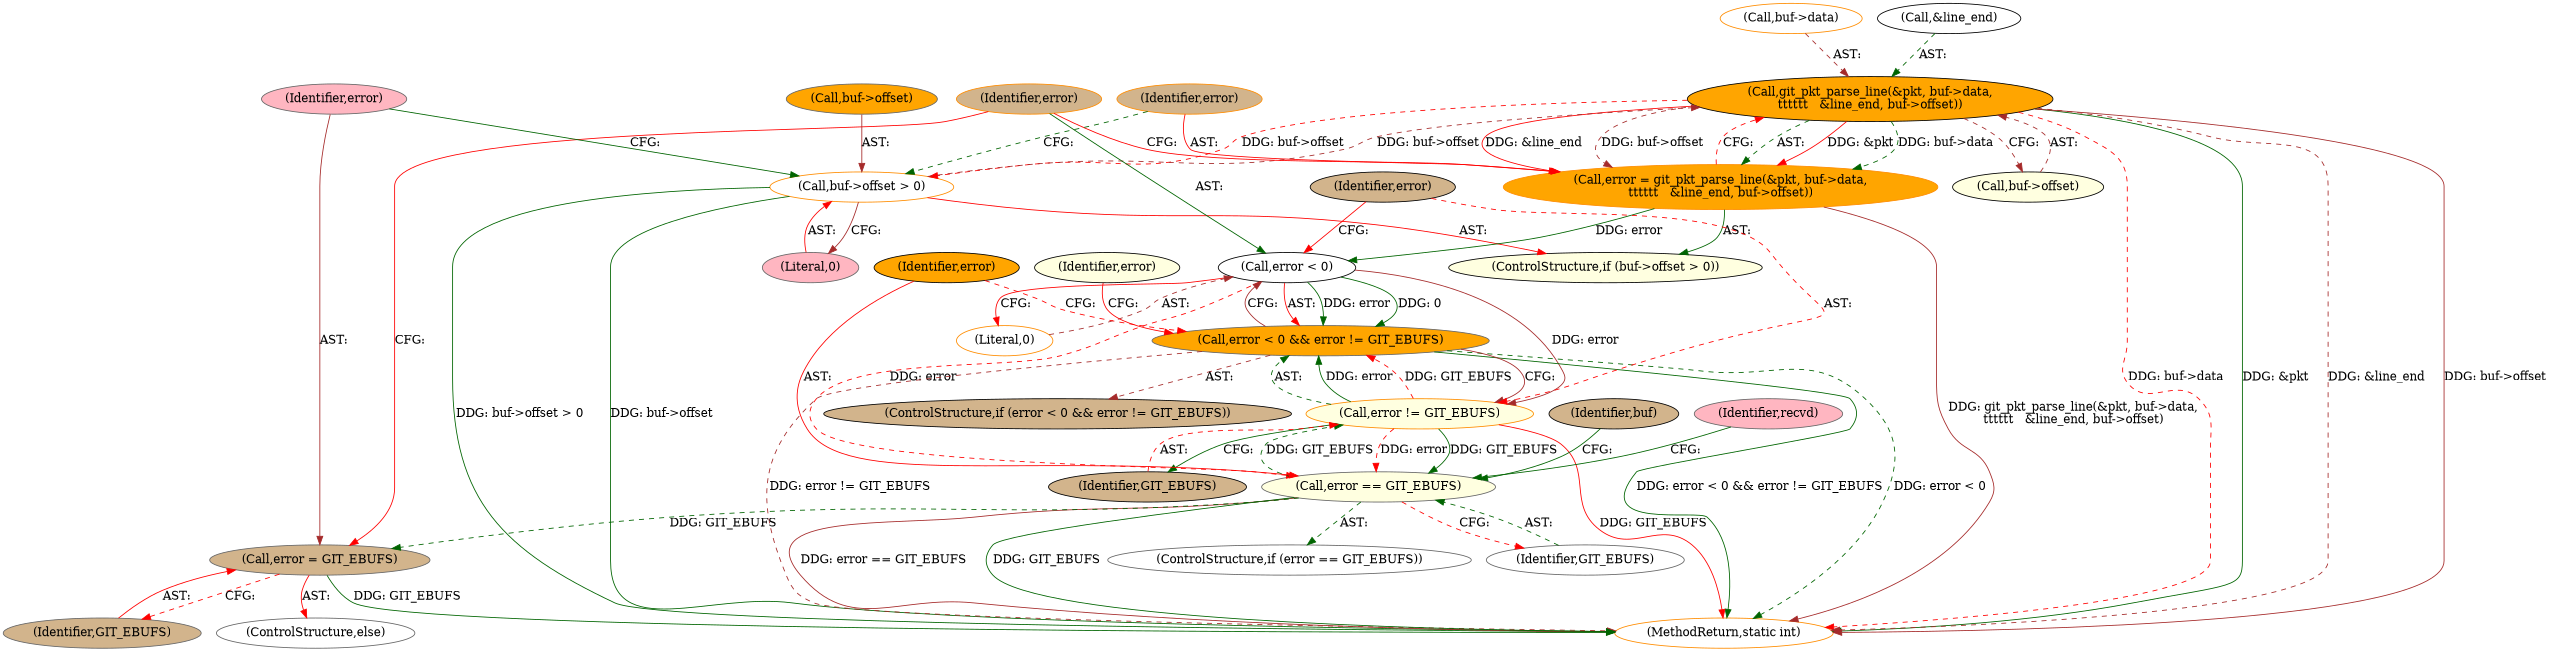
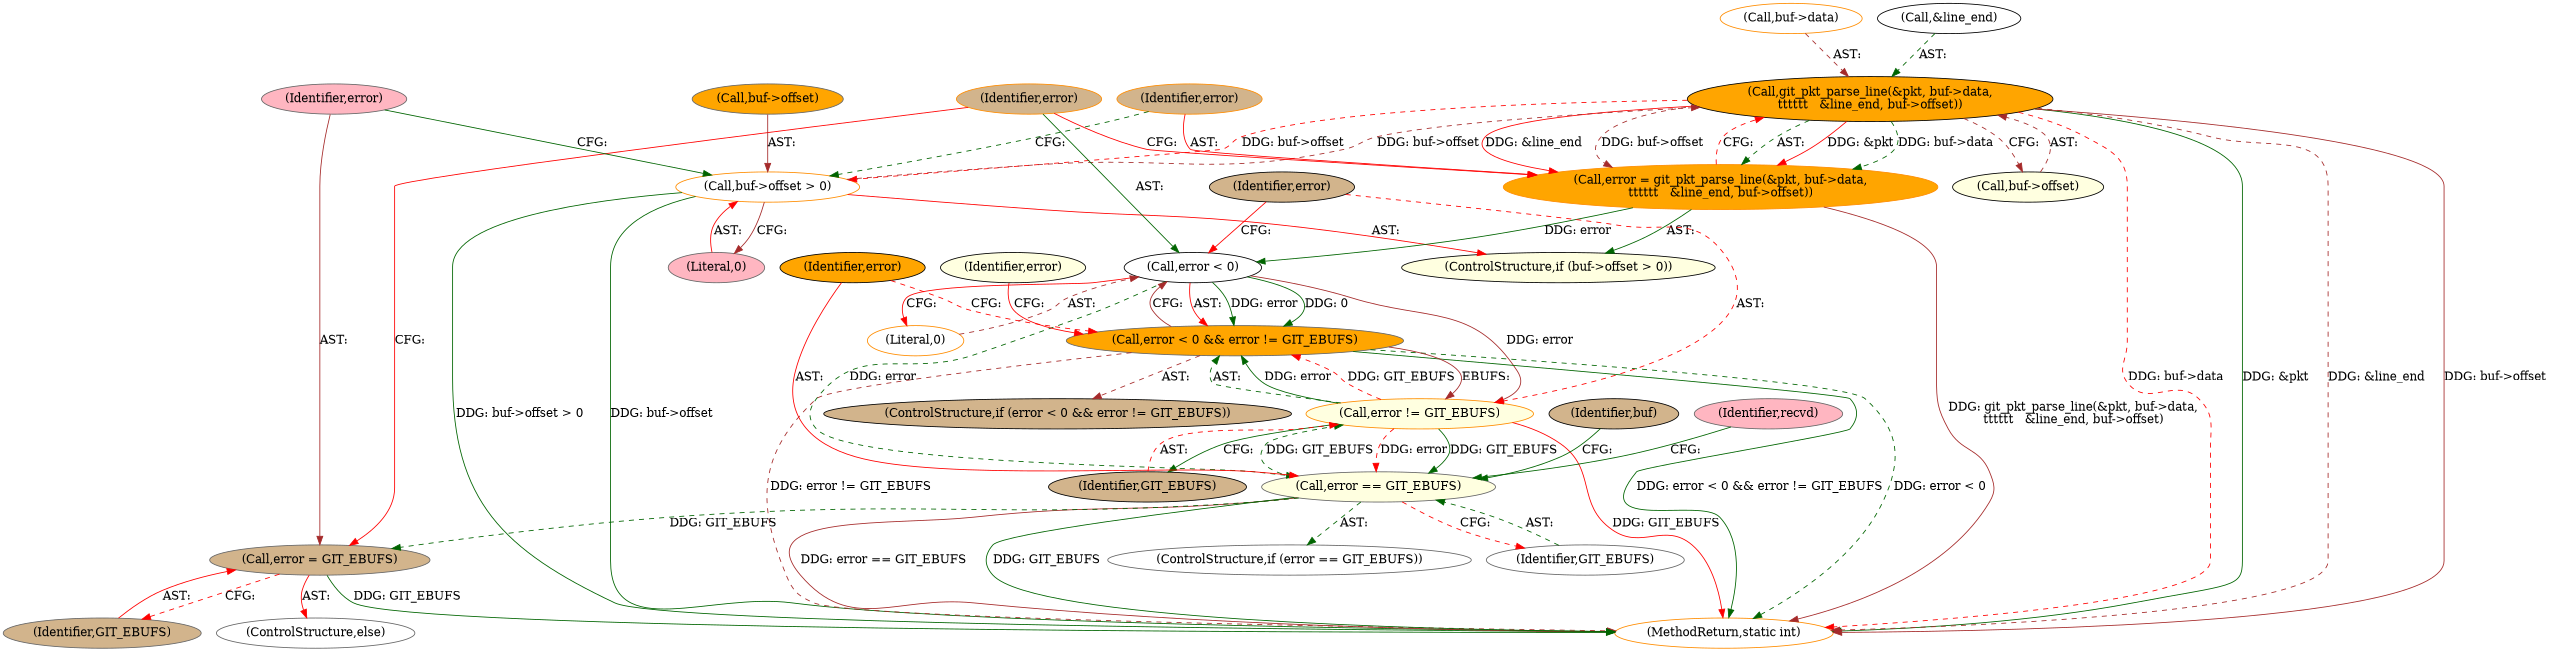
(1542, 377) -> (1488, 377)
(811, 419) -> (847, 442)
